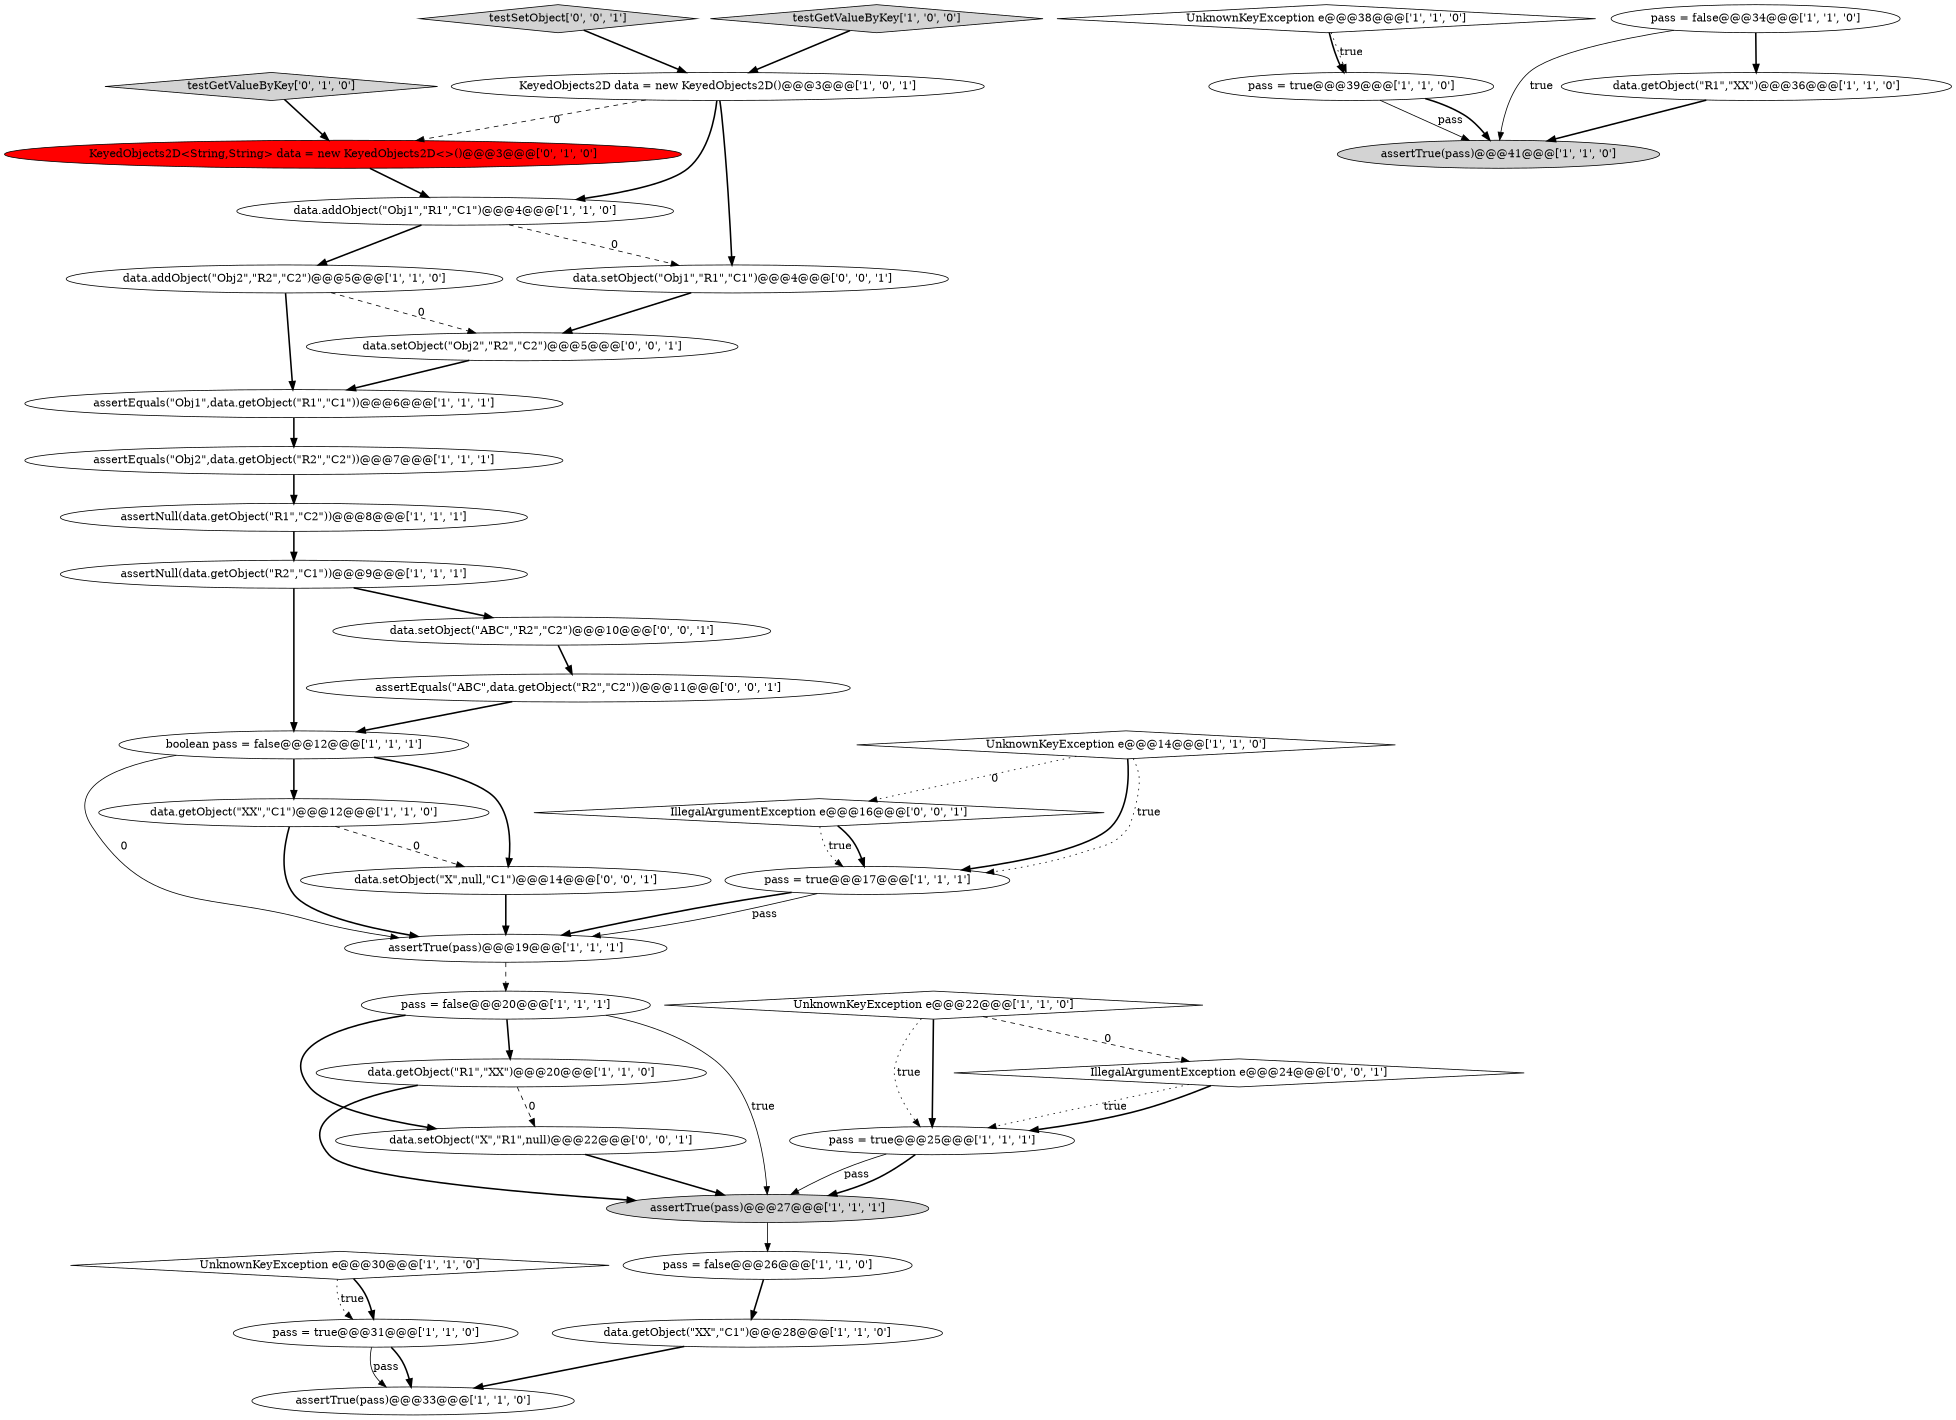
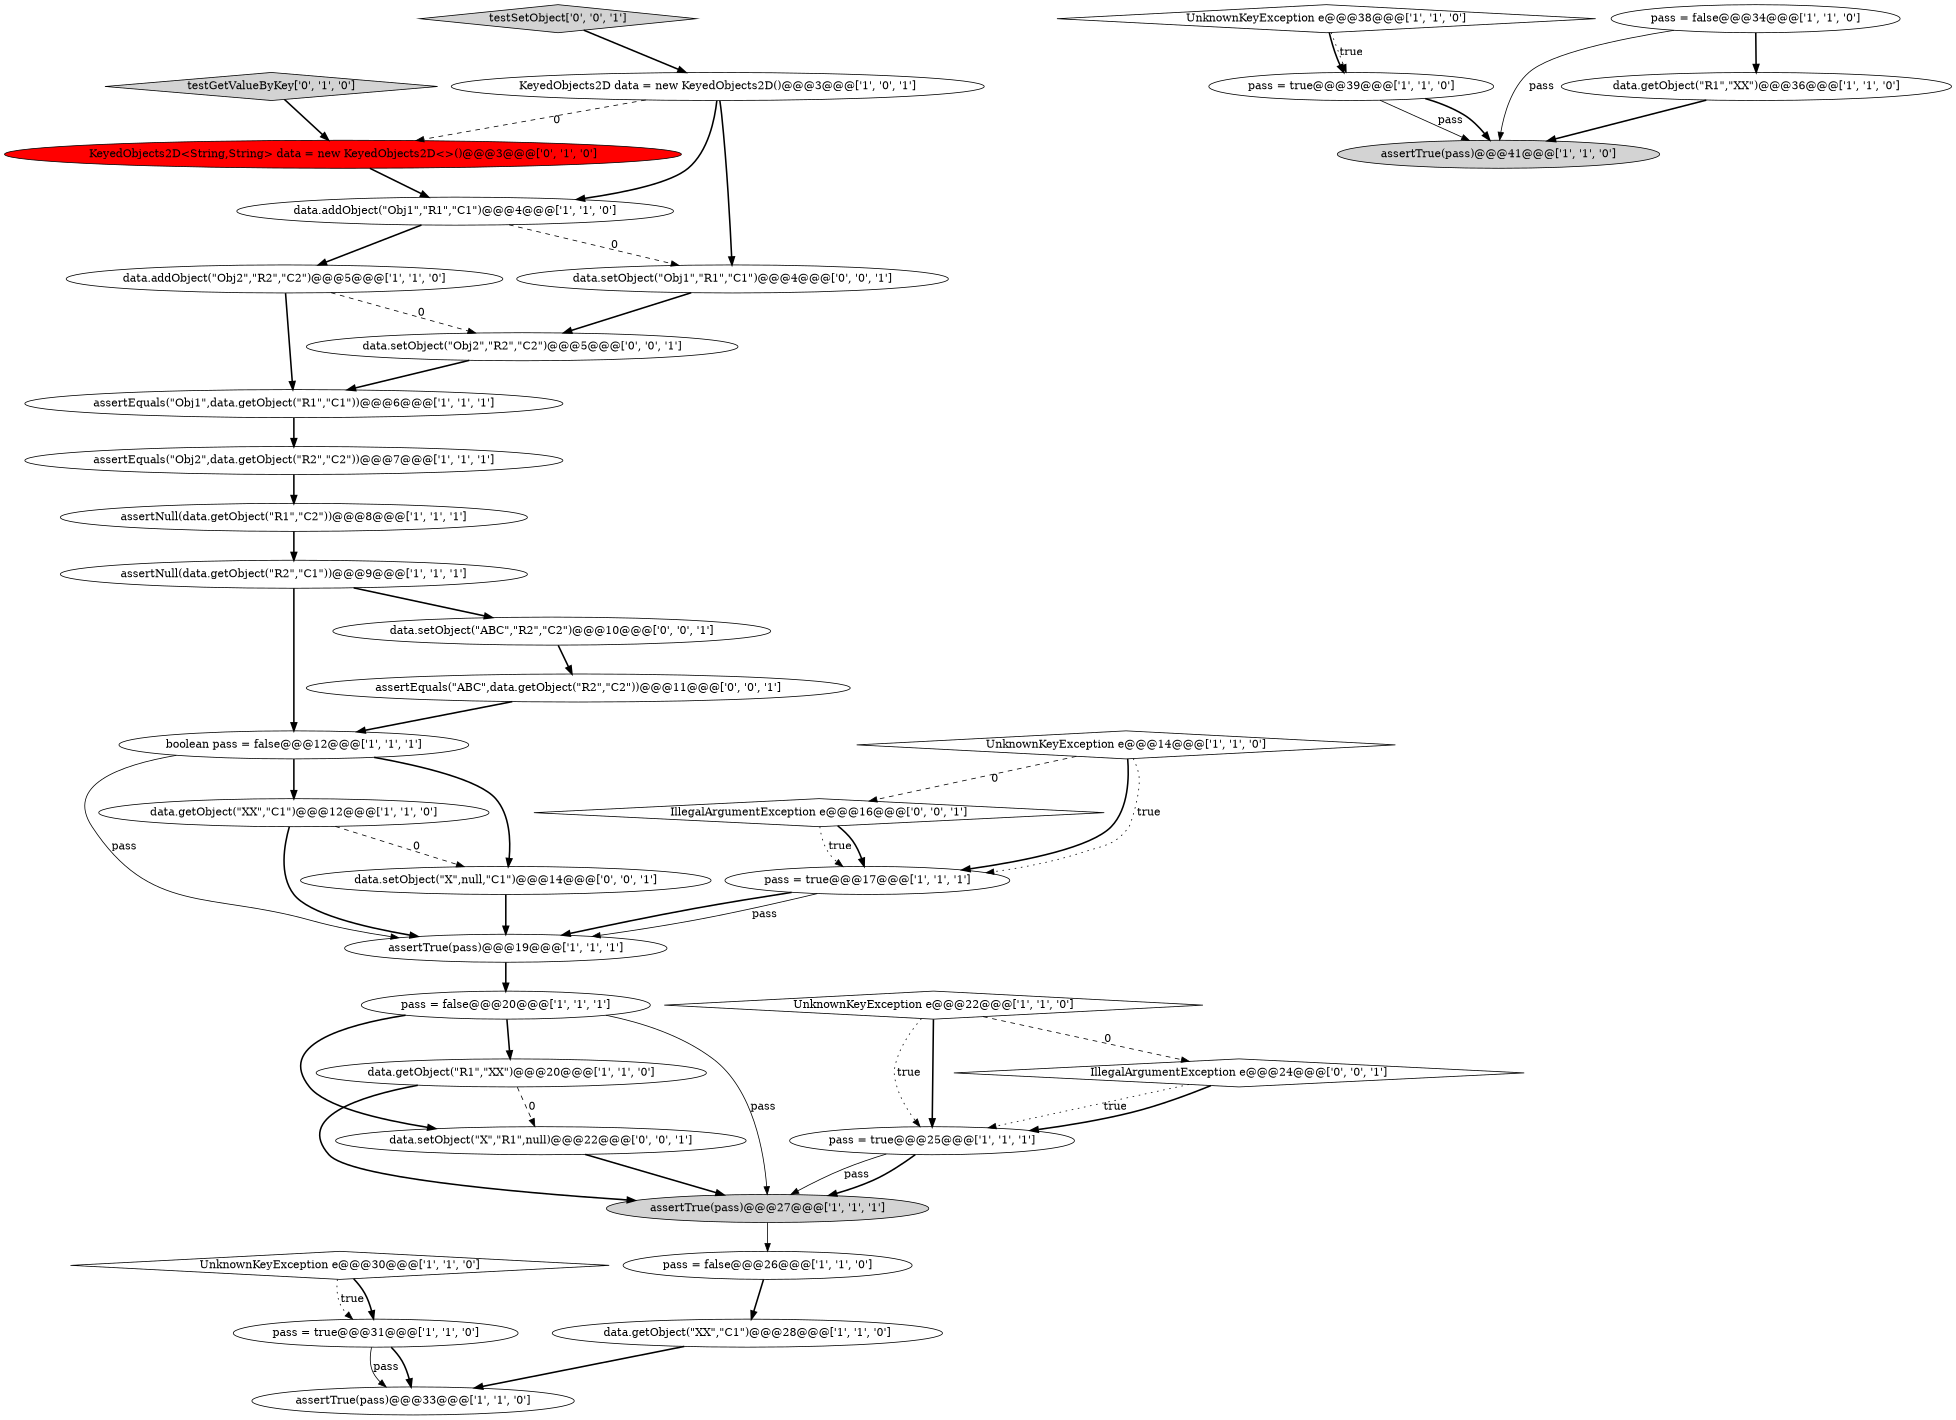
(877, 19) -> none
(1542, 86) -> (1542, 86)
(977, 778) -> (977, 778)
(124, 847) -> (124, 847)
(506, 973) -> (506, 973)
(763, 1107) -> (763, 1107)
